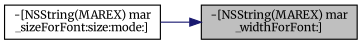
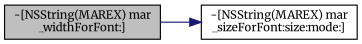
(175, 22) -> (175, 22)
